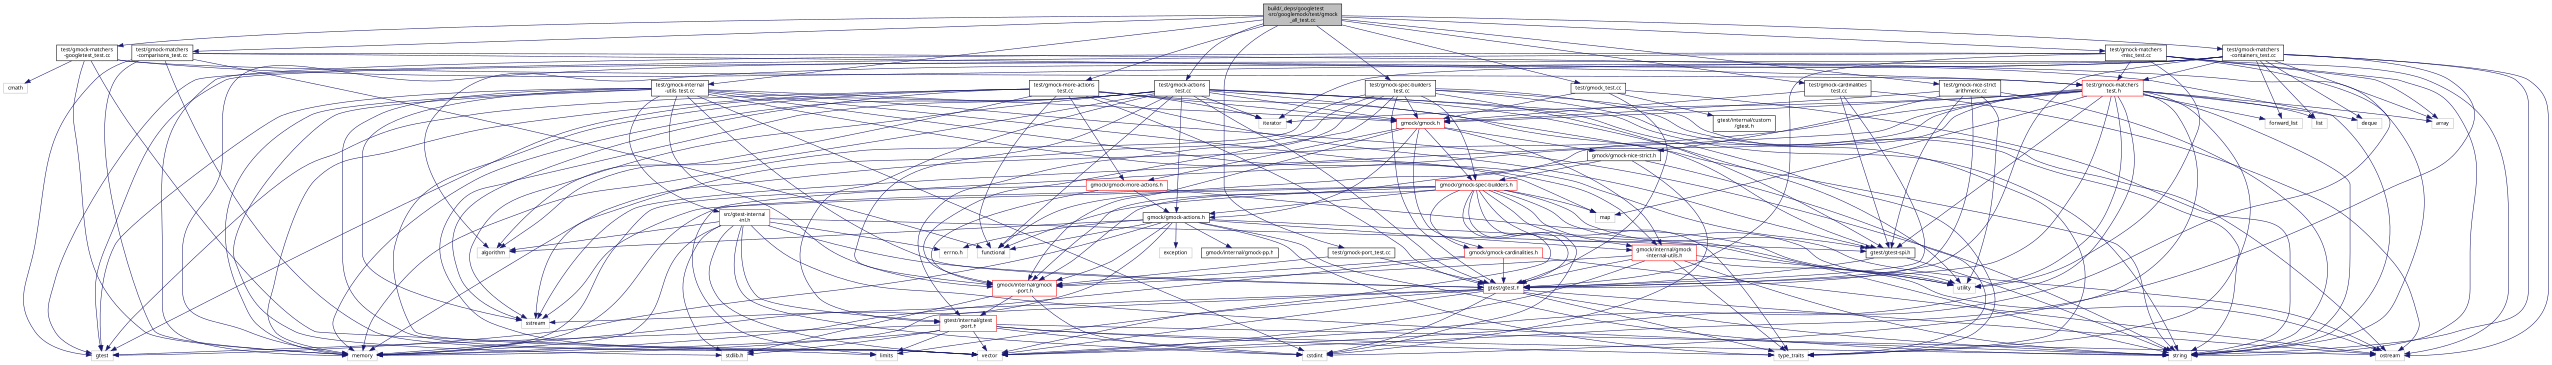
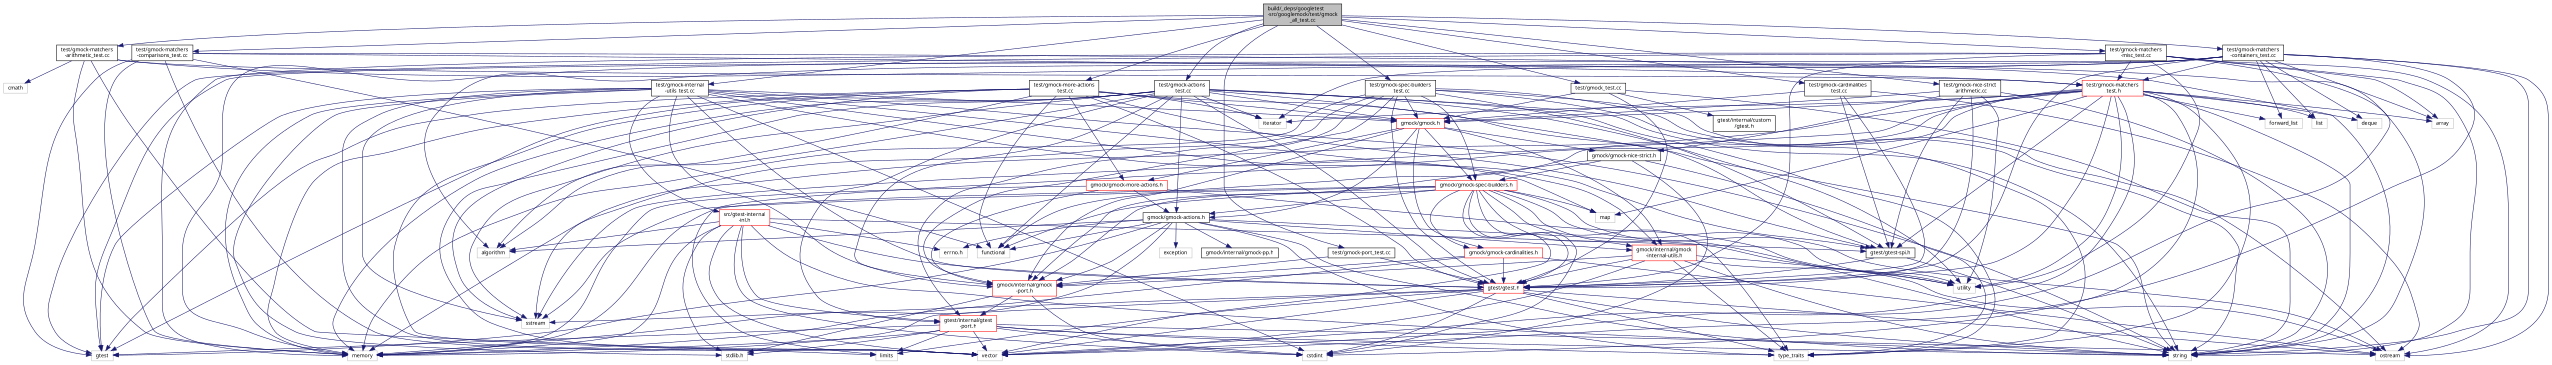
(87, 53) -> (87, 53)
